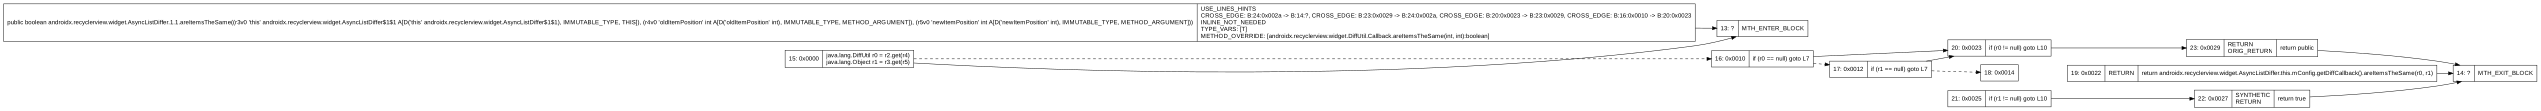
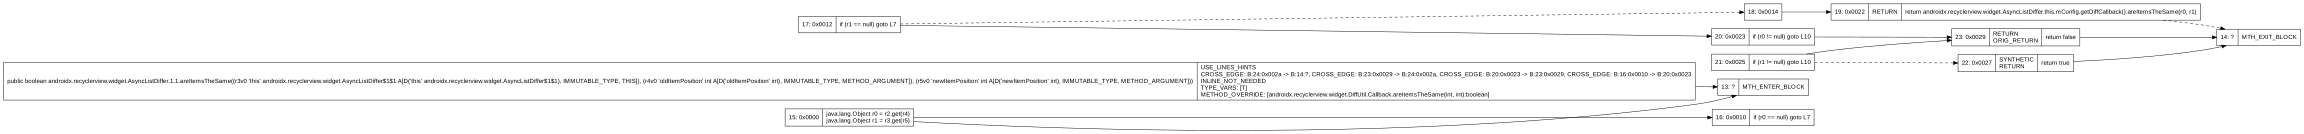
none -> (1804, 12)
none -> (1877, 46)
(2297, 48) -> (2061, 37)
(1878, 54) -> none
(868, 55) -> (868, 114)
(1310, 59) -> (1311, 117)
(1819, 64) -> none
(2443, 73) -> (2192, 24)
(2120, 99) -> (1884, 63)
